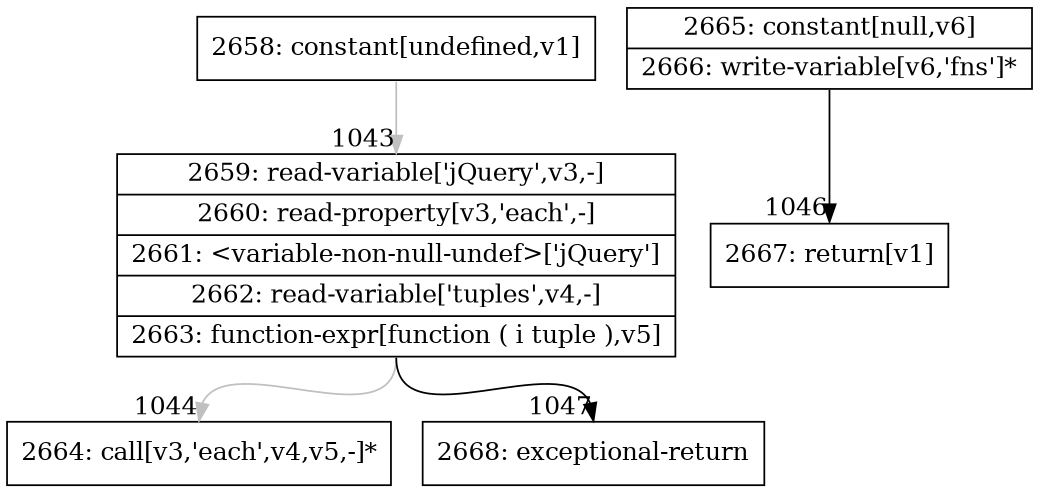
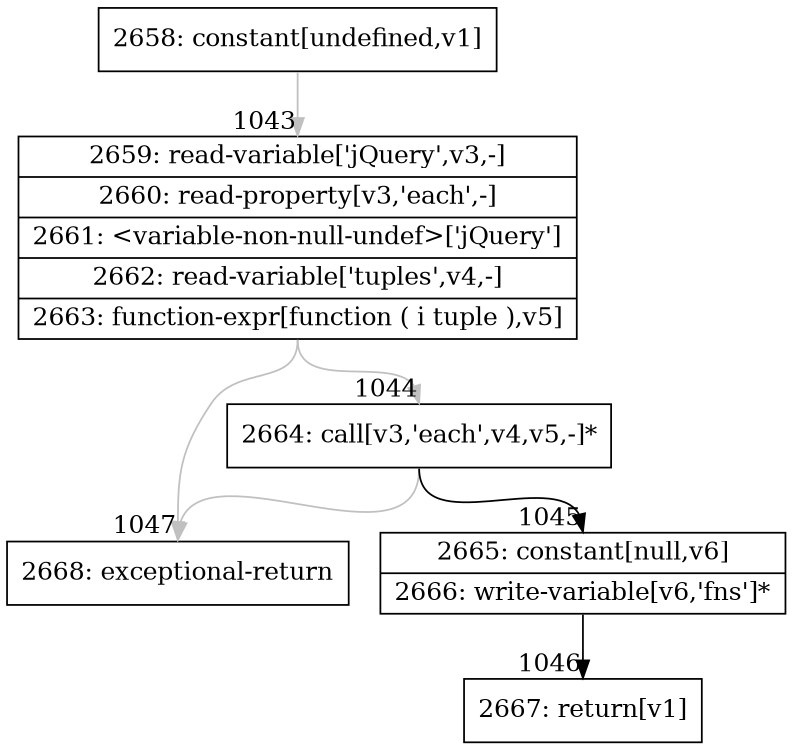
(486, 390) -> (208, 408)
none -> (492, 501)
none -> (307, 506)
